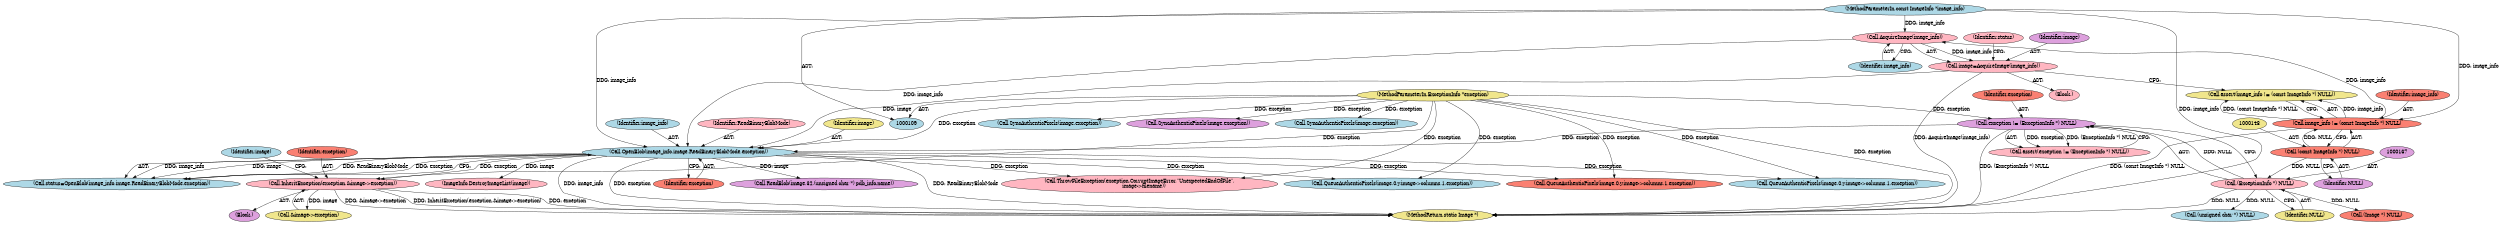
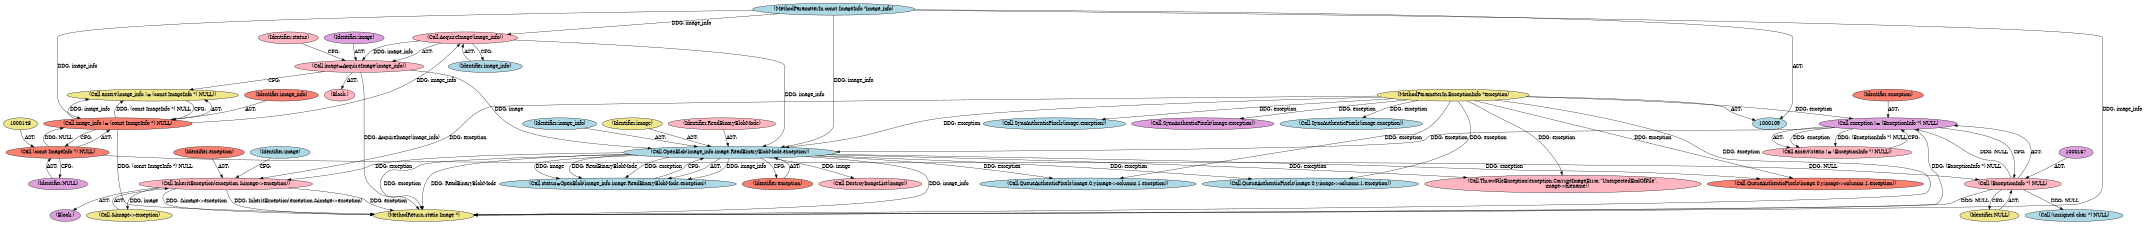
(2070, 152) -> (1837, 152)
(486, 184) -> (870, 184)
(824, 184) -> none
(2377, 216) -> none
